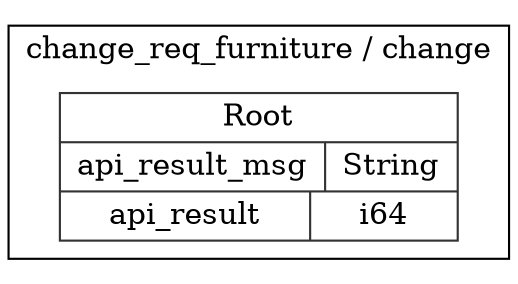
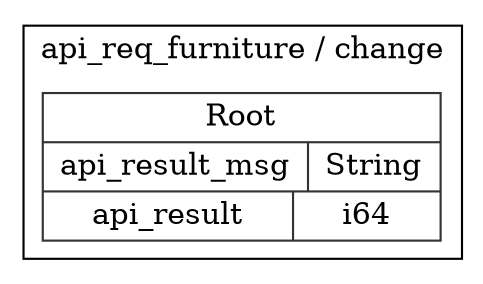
(259, 50) -> (243, 50)
